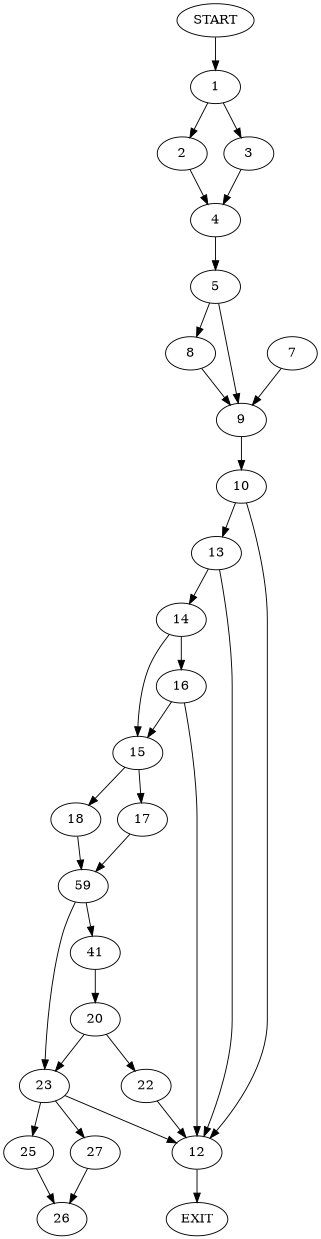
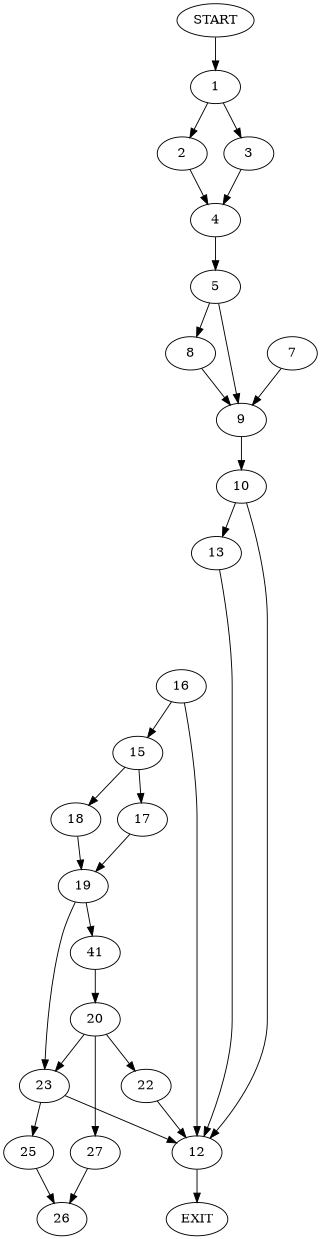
(181, 620) -> none
(83, 886) -> (83, 886)
(67, 1116) -> (95, 1081)
